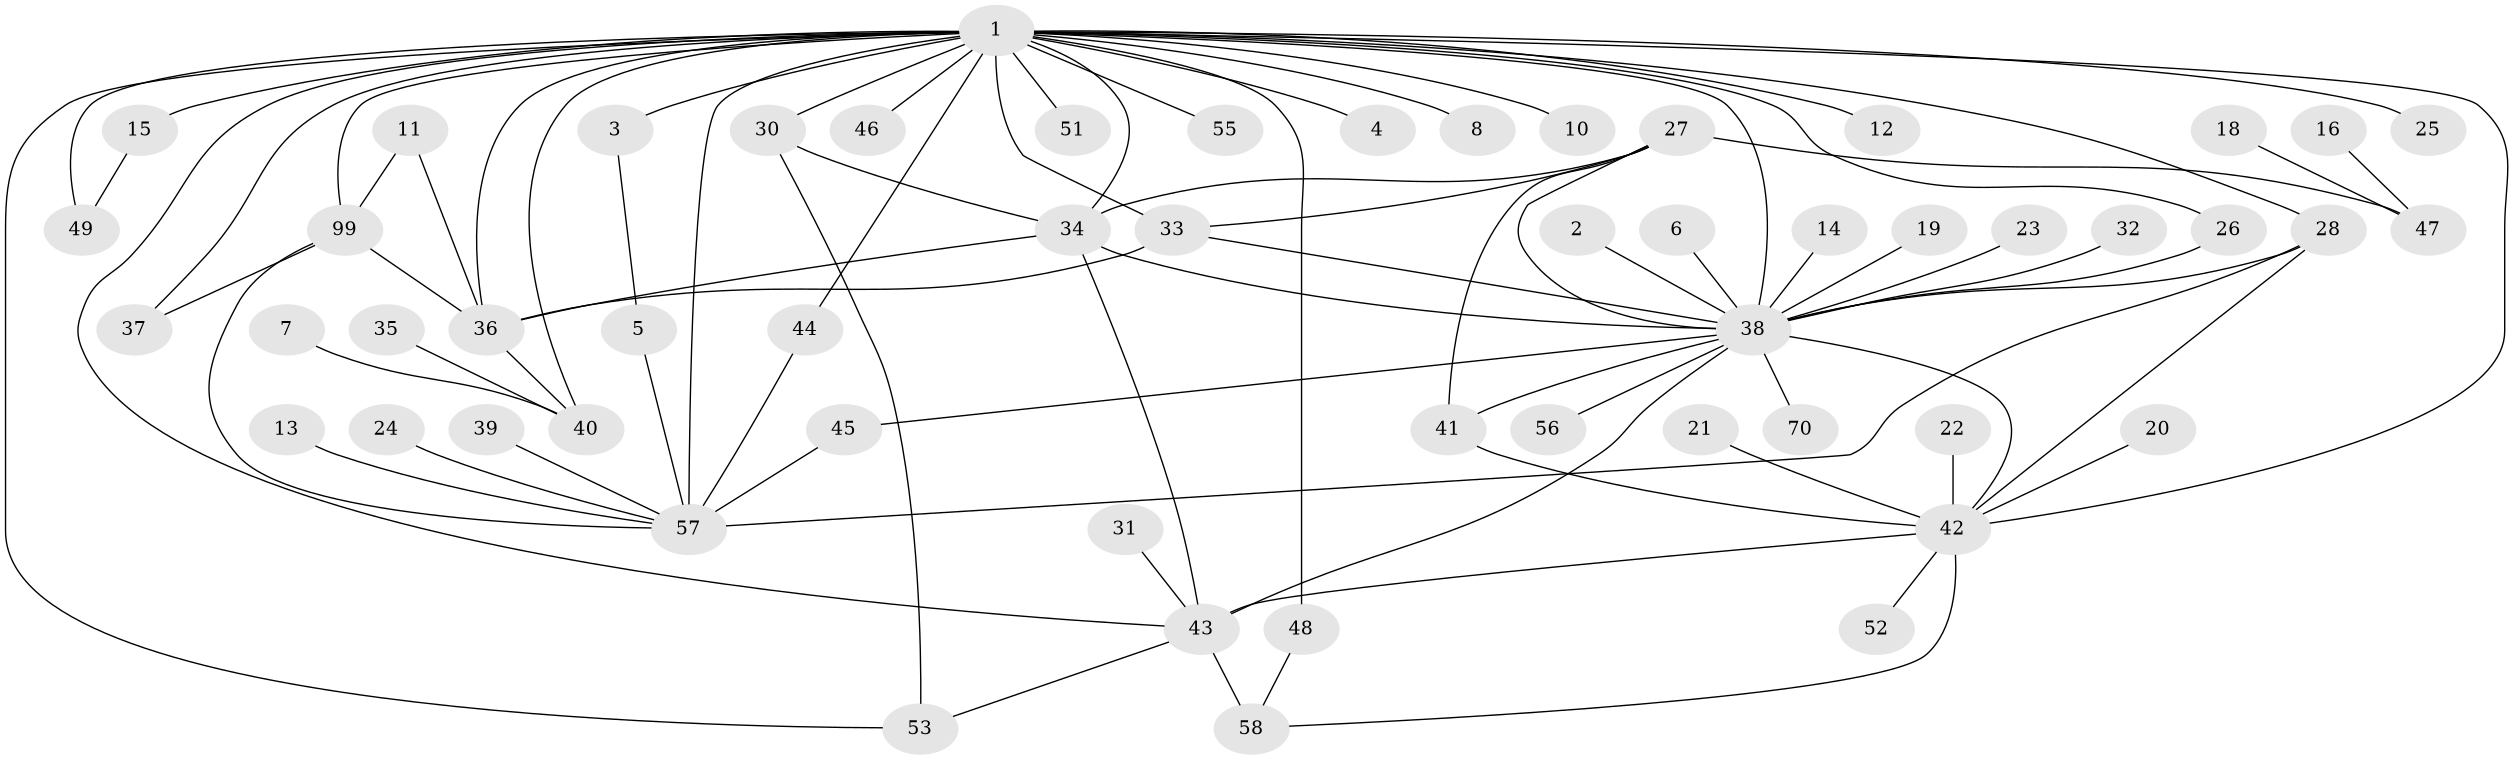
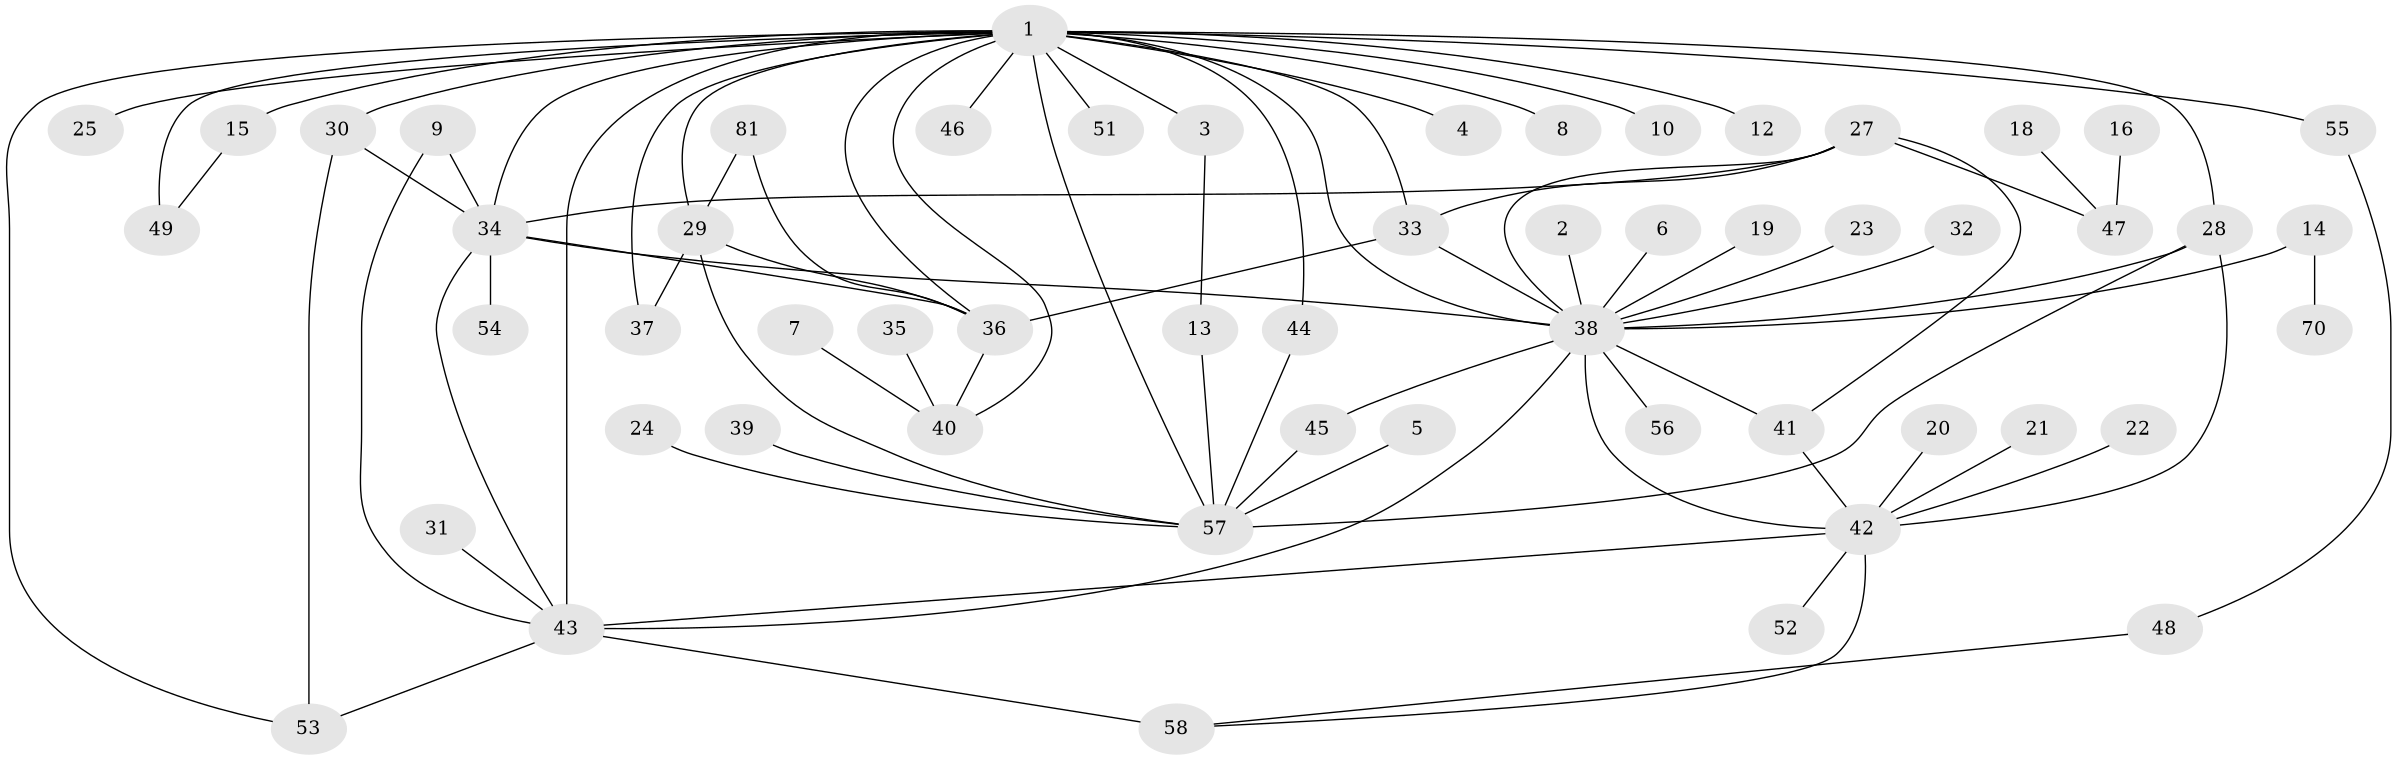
(2272, 75) -> none
(410, 130) -> (748, 130)
none -> (438, 130)
(1302, 205) -> (2391, 432)
(345, 230) -> (696, 230)
(627, 230) -> (1203, 230)
(2229, 230) -> none
none -> (491, 330)
(1777, 380) -> (2315, 280)
